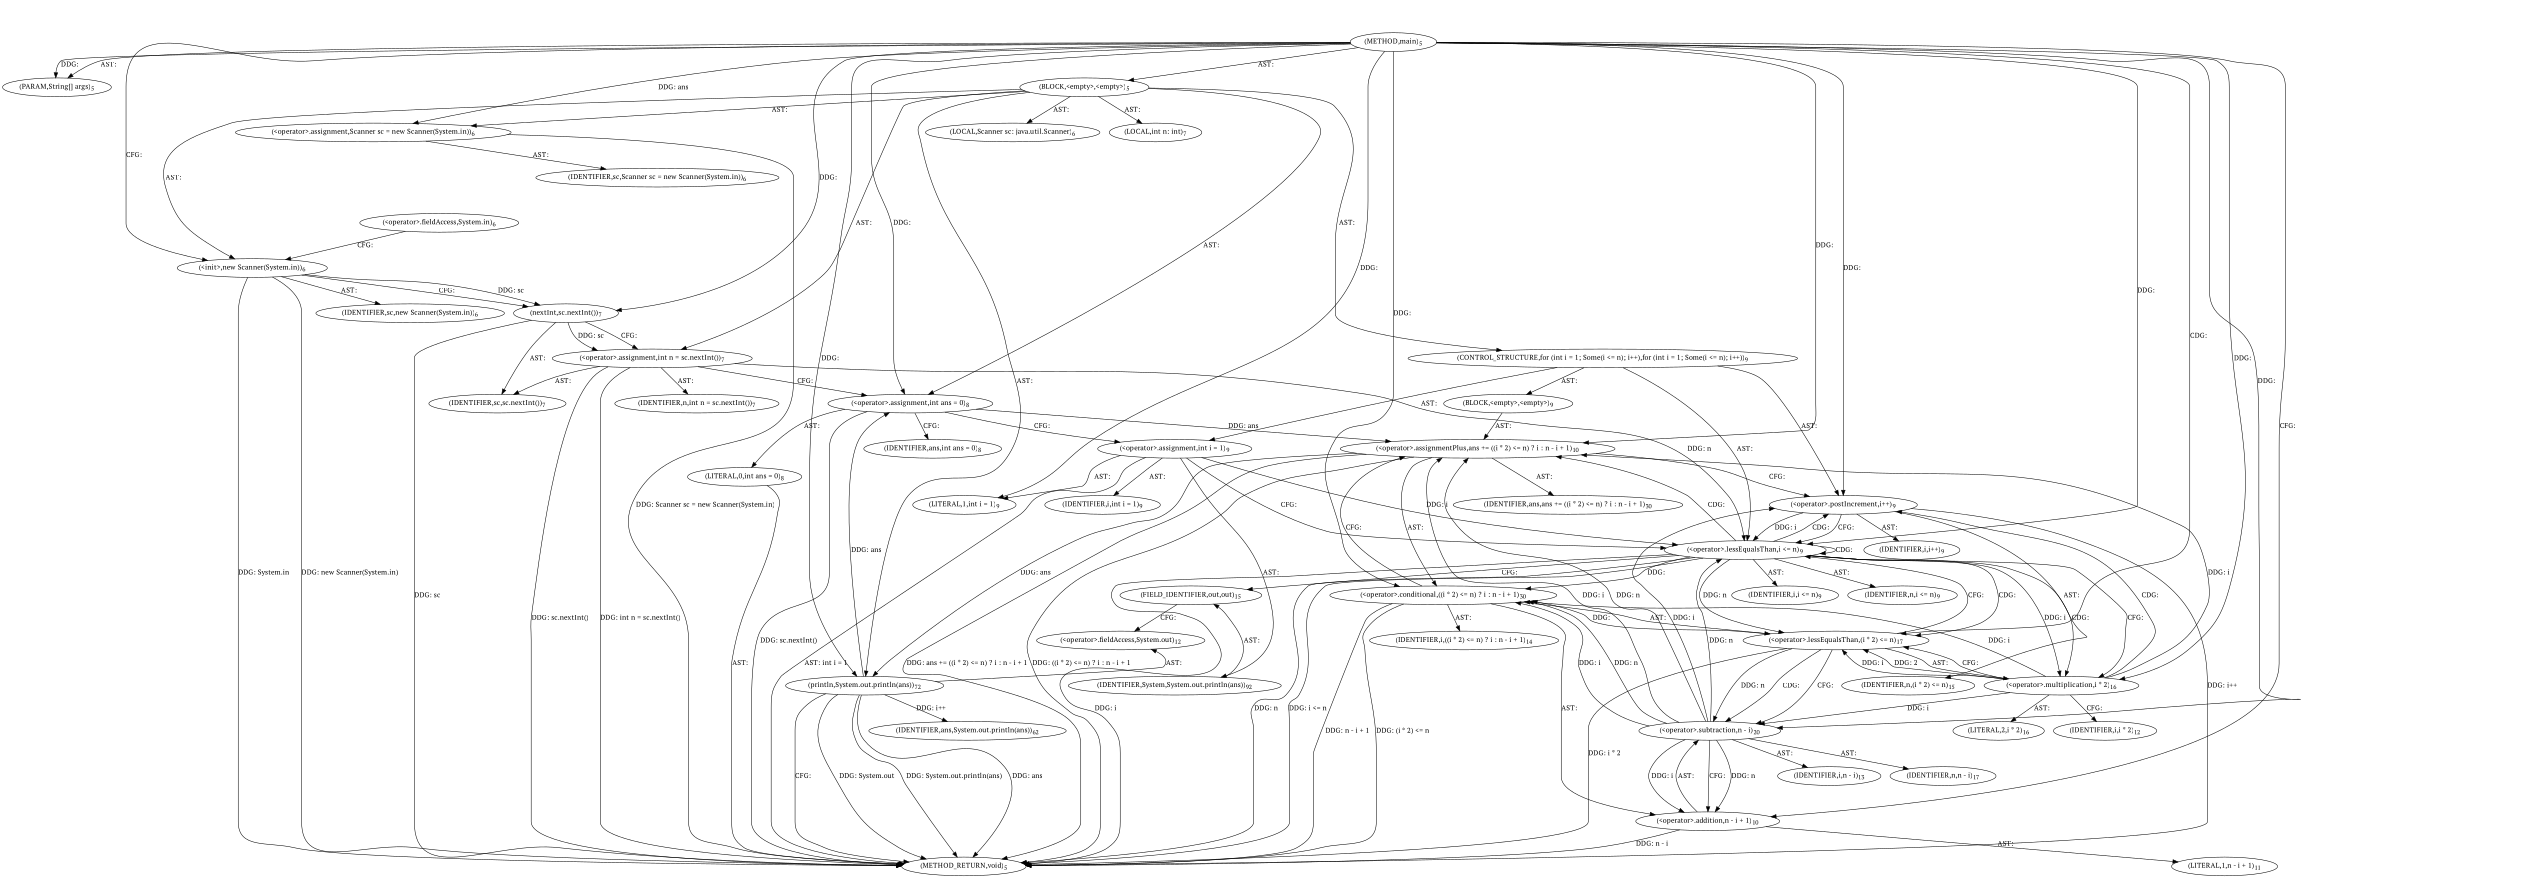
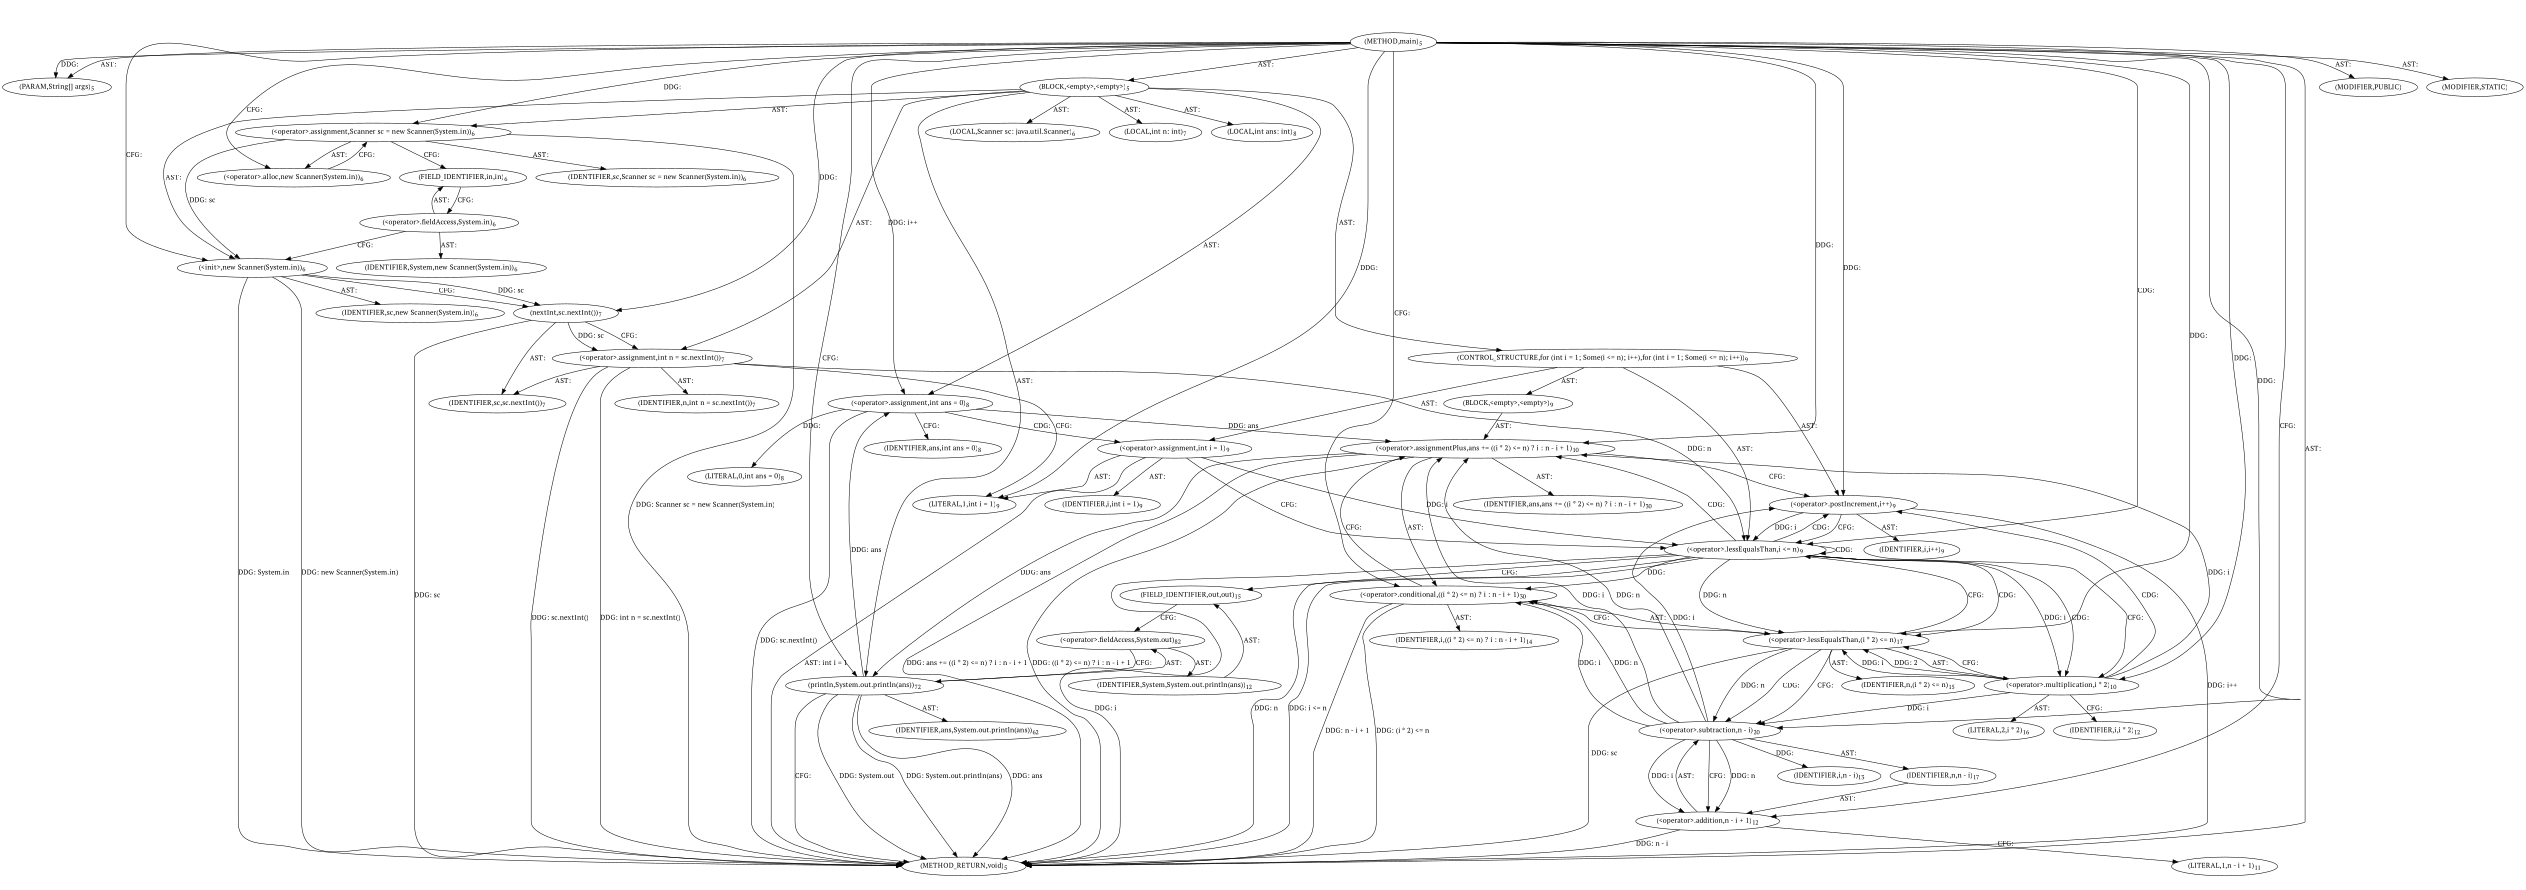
(674, 87) -> (674, 87)
none -> (2368, 87)
none -> (2475, 87)
none -> (1262, 132)
none -> (190, 172)
none -> (294, 178)
none -> (463, 178)
(903, 223) -> (903, 223)
none -> (441, 268)
(2147, 291) -> (2147, 291)
(1403, 313) -> (1403, 313)
(2200, 336) -> (2200, 336)
(831, 358) -> (831, 358)
(780, 381) -> (940, 383)
(813, 426) -> (813, 426)
(1043, 426) -> (1043, 426)
(1259, 567) -> (1188, 655)
(2041, 576) -> (1836, 670)
(1785, 595) -> none
(1903, 595) -> none
(1793, 609) -> none
(1603, 618) -> (1603, 618)
(1707, 637) -> none
(1178, 640) -> (1178, 640)
none -> (1047, 675)
(1249, 685) -> (1249, 685)
(2113, 685) -> (2113, 685)
(931, 708) -> (931, 708)
(1561, 715) -> (1830, 798)
(732, 740) -> (2305, 651)
(1605, 753) -> (1605, 753)
(1786, 753) -> (1786, 753)
(1756, 820) -> (1756, 820)
(2007, 844) -> (2007, 844)
